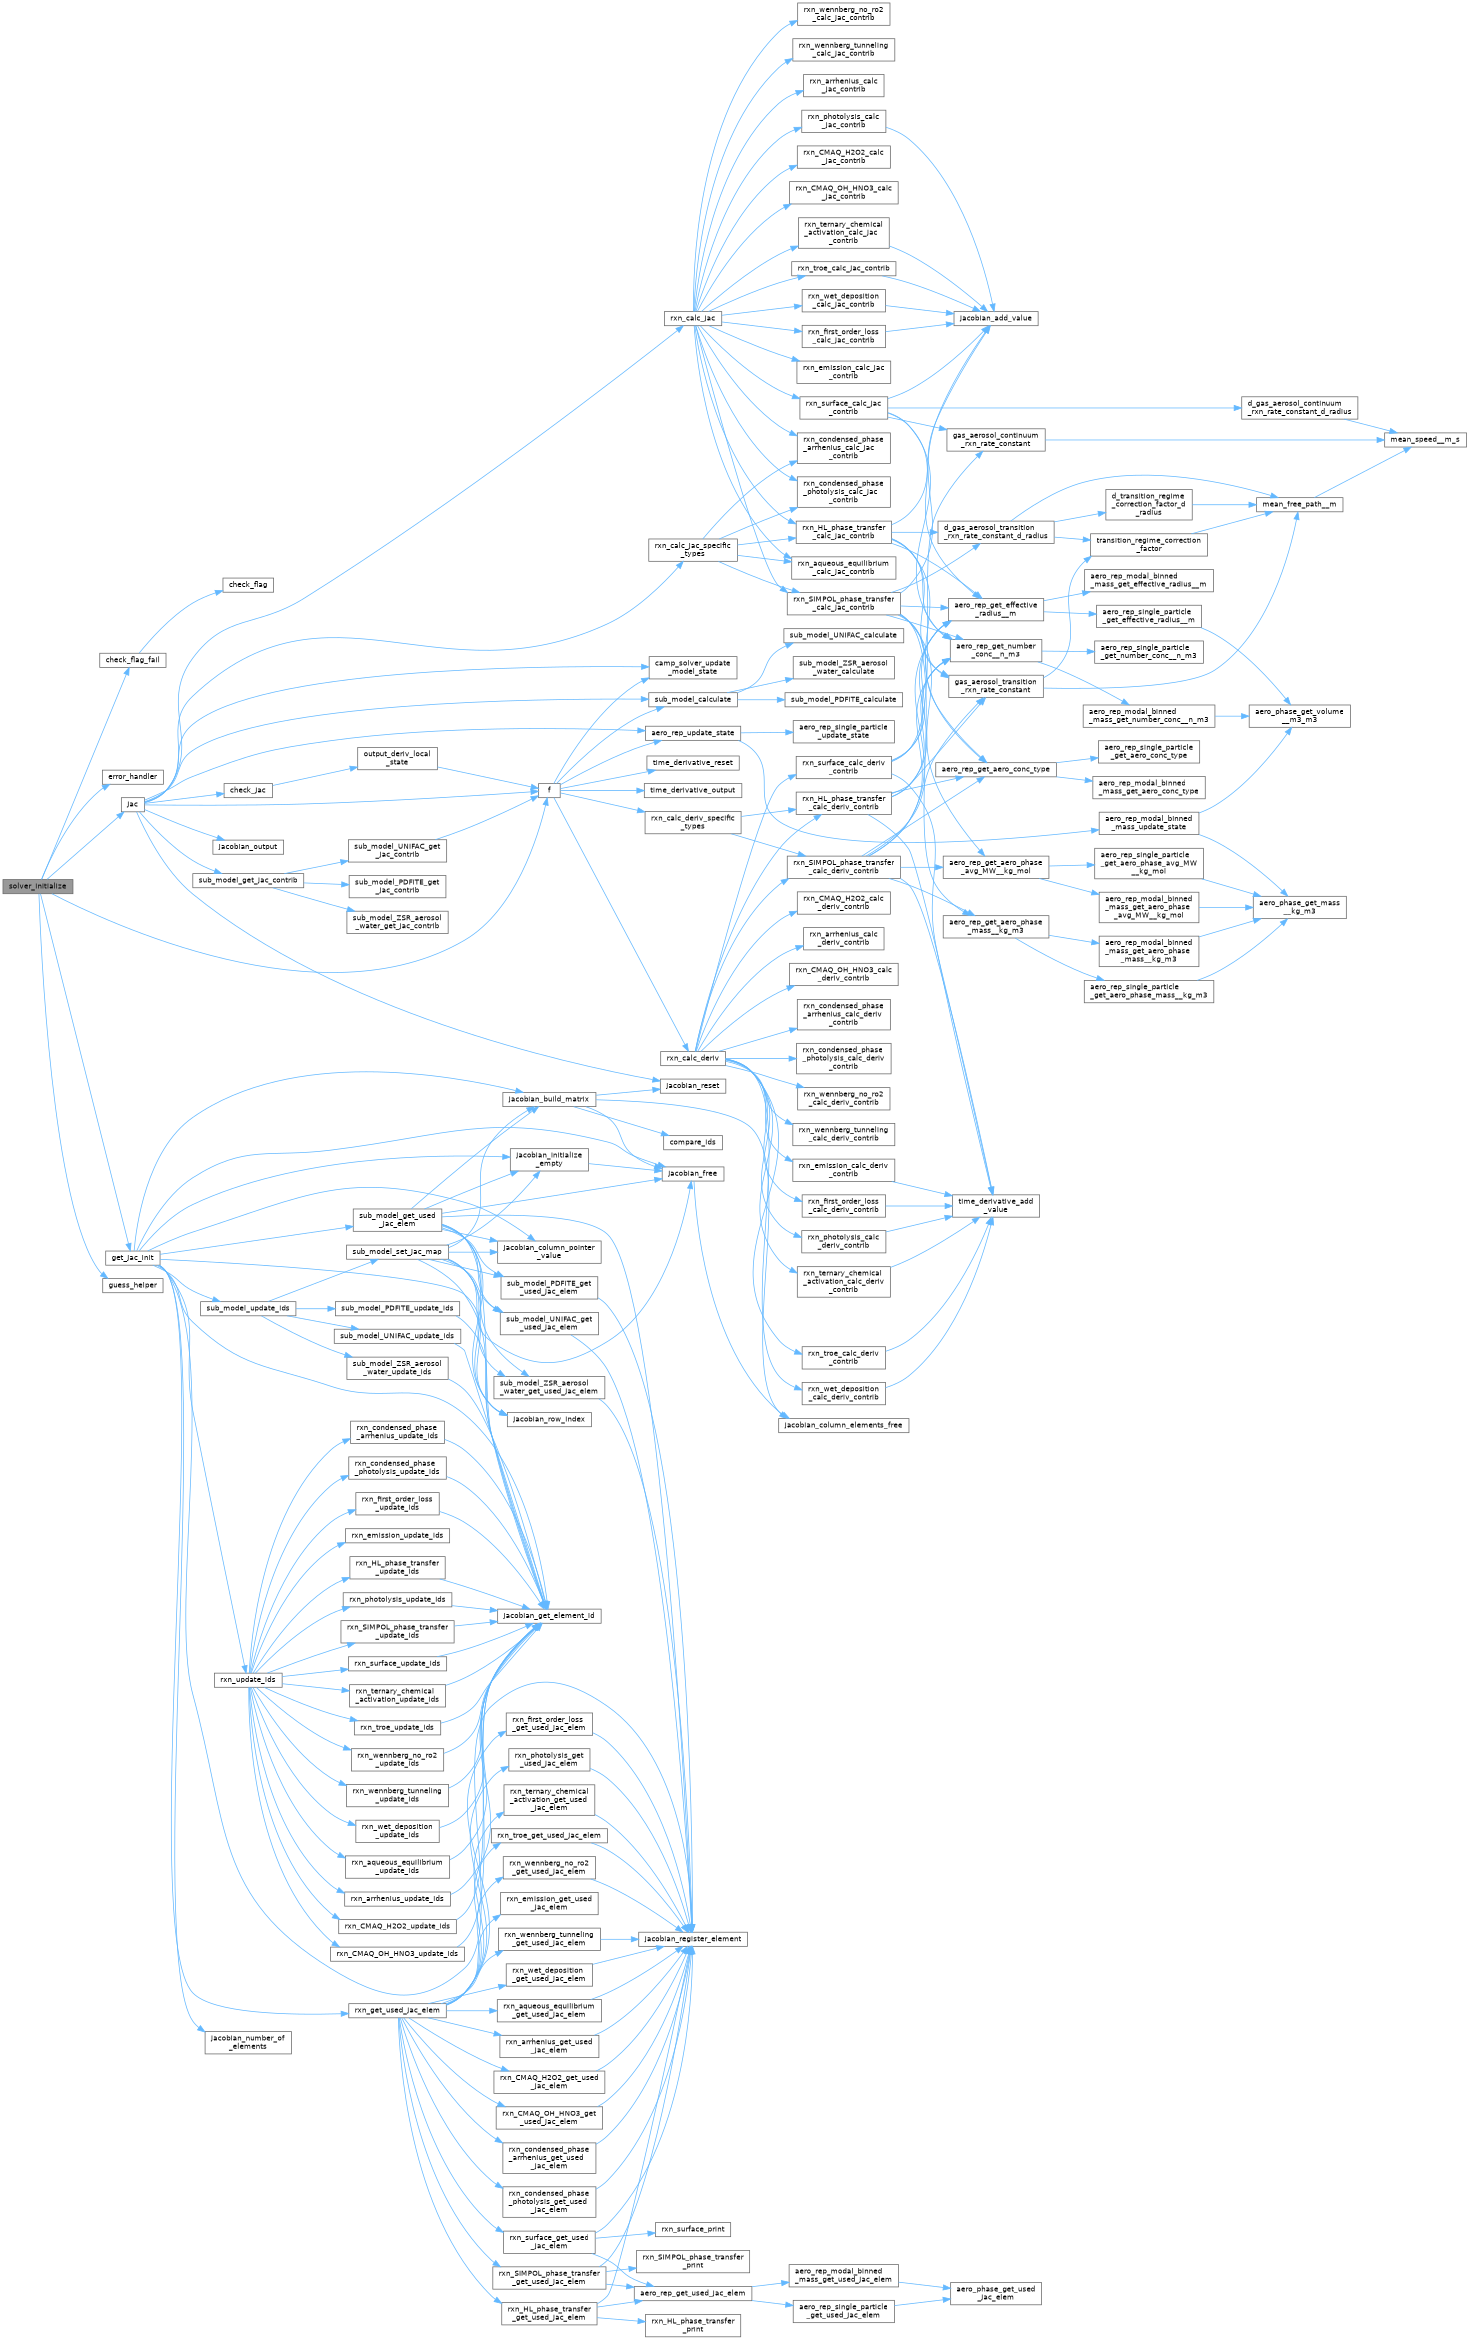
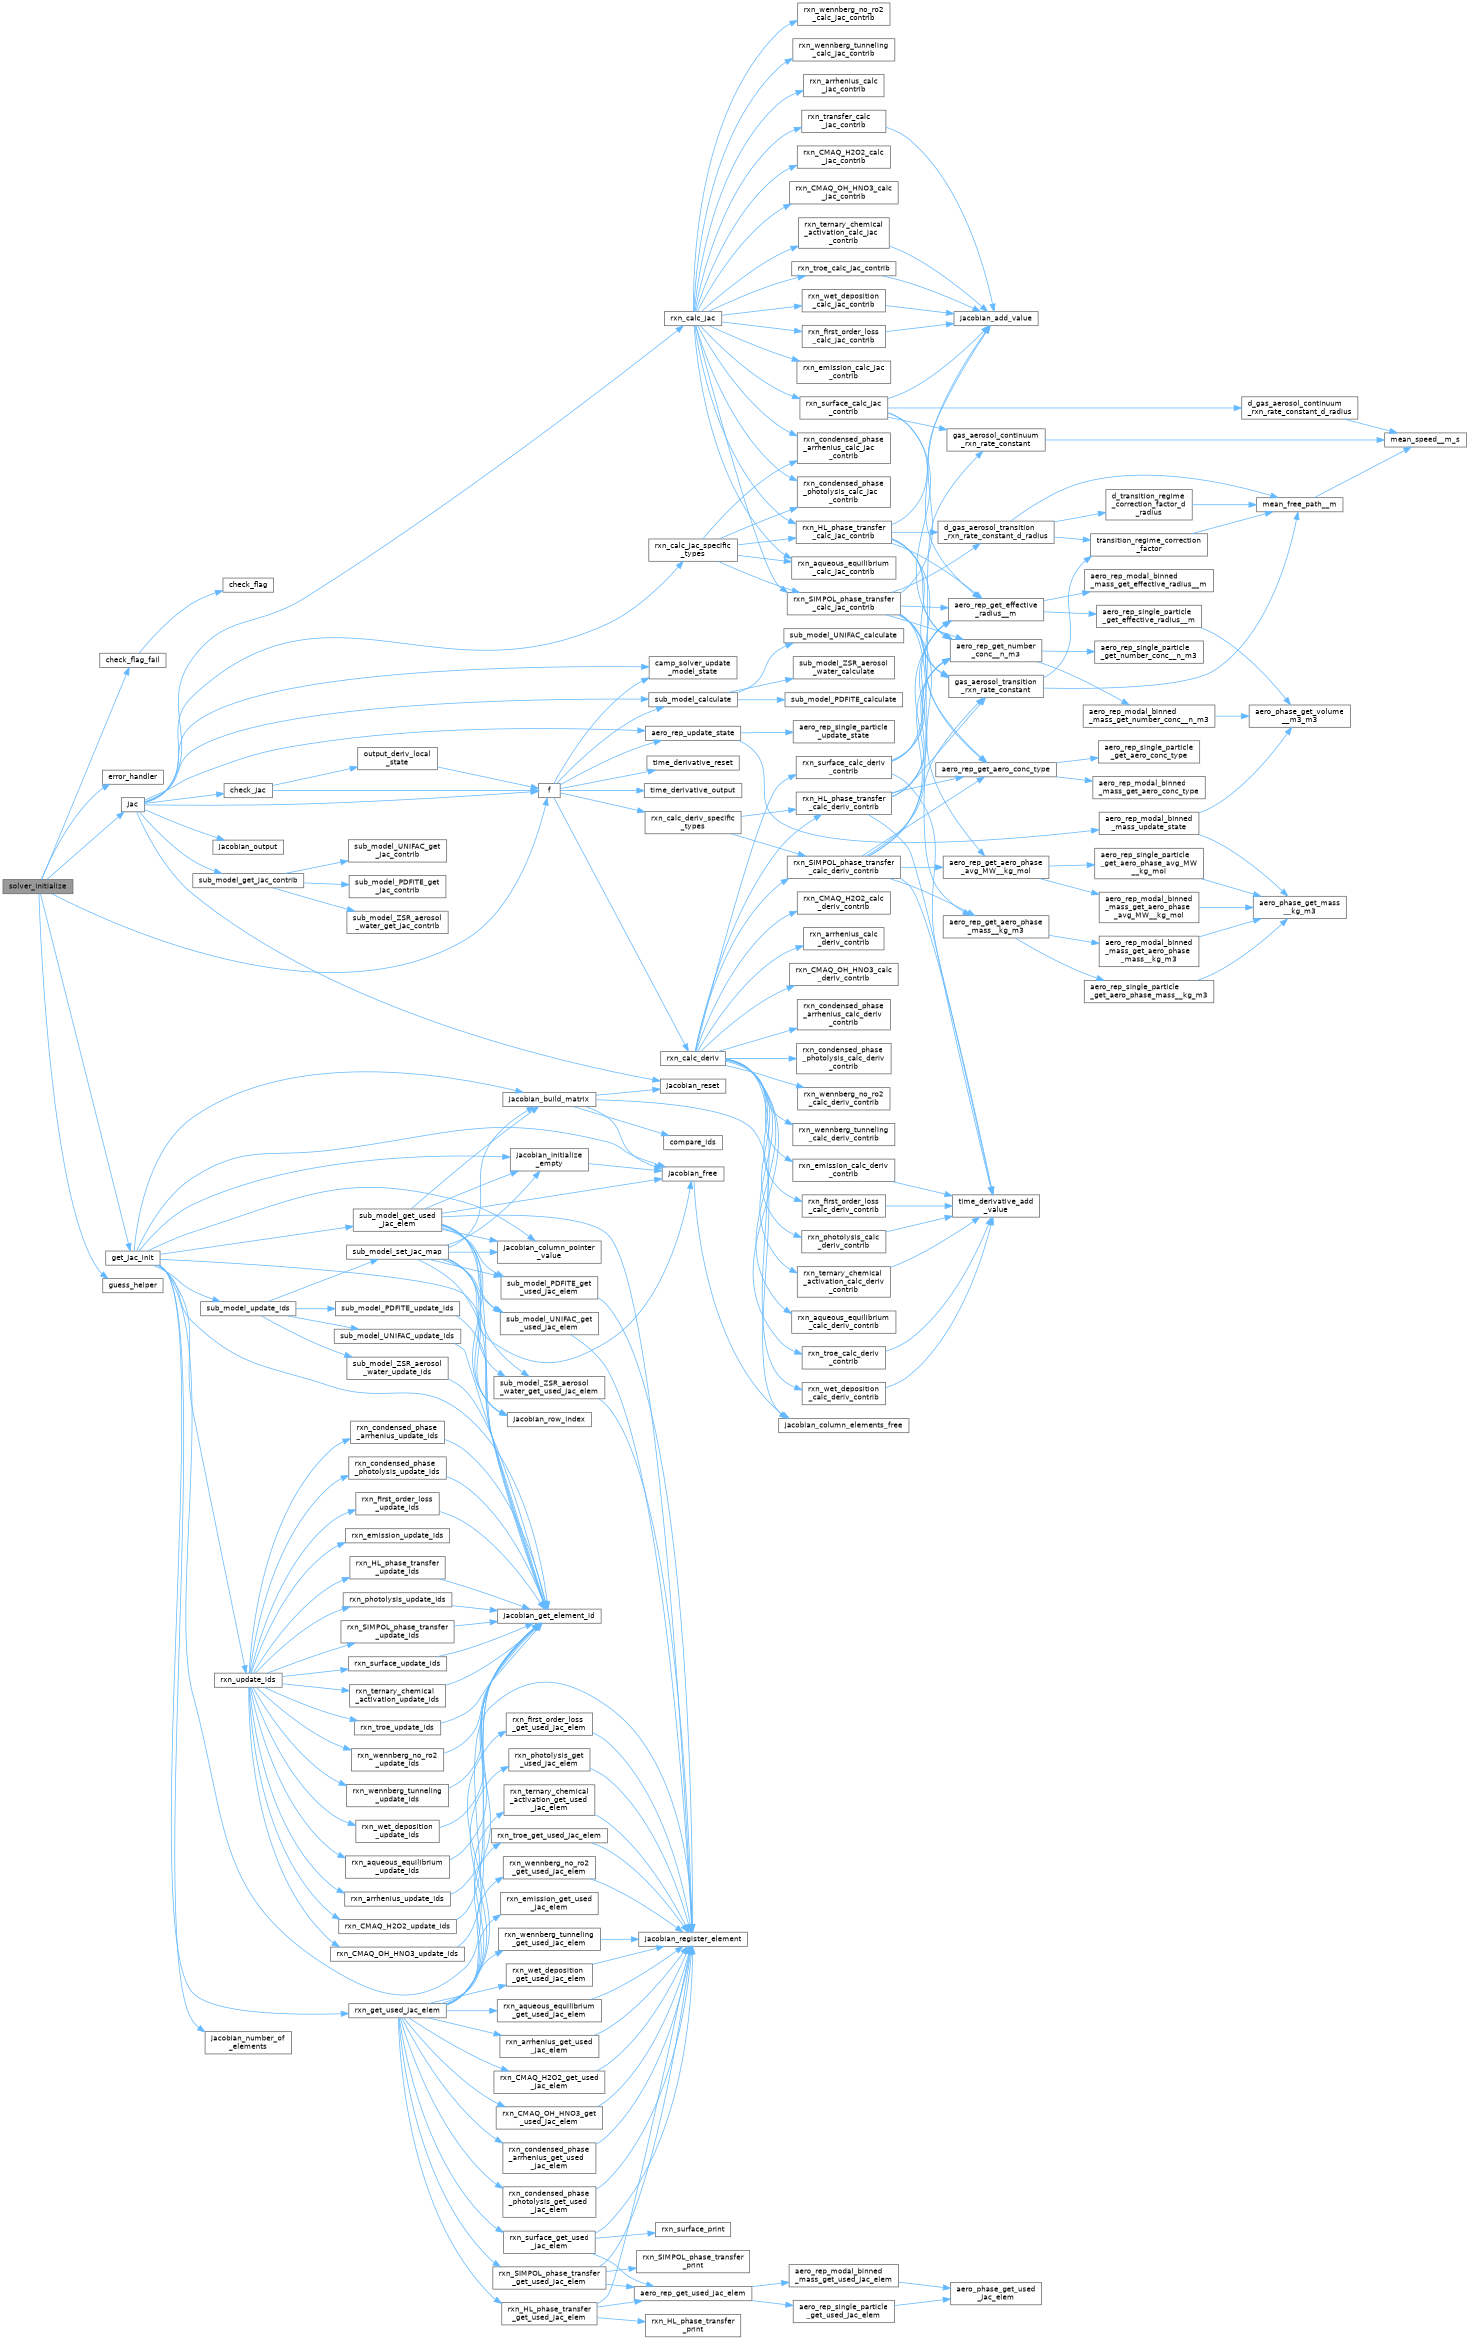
(844, 121) -> (844, 121)
(484, 821) -> (402, 791)
none -> (844, 1322)
